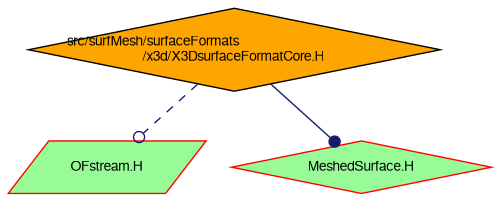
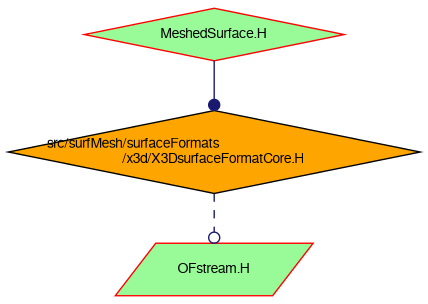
(301, 111) -> (214, 80)
